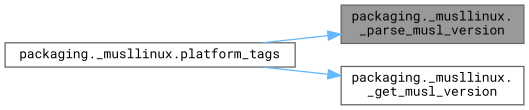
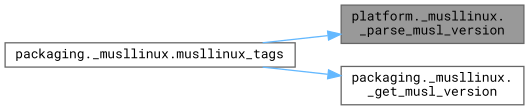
(433, 24) -> (433, 24)
(150, 55) -> (150, 55)
